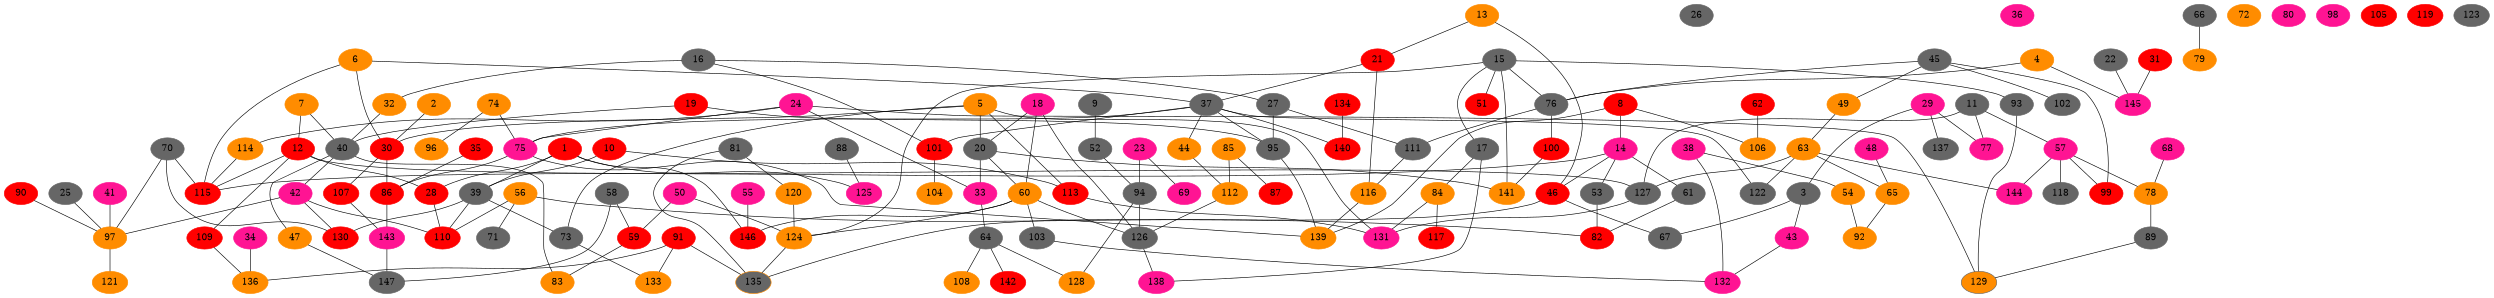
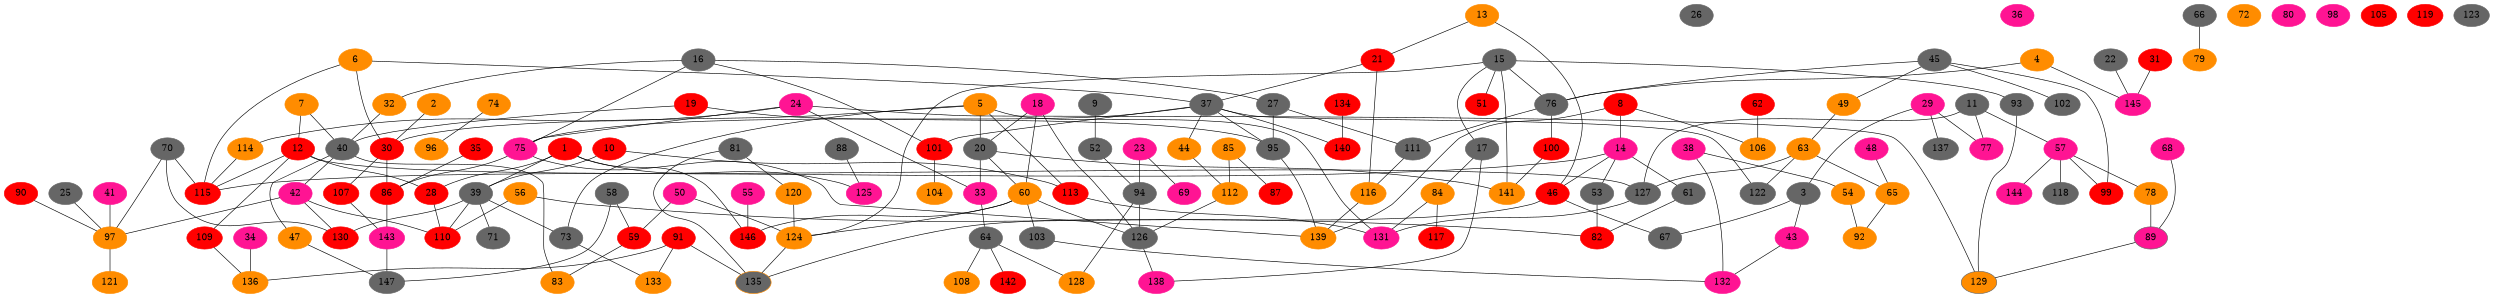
(509, 129) -> (609, 104)
(2159, 171) -> (2175, 196)
(1908, 172) -> none
(507, 216) -> (485, 218)
(2151, 238) -> (2151, 238)
